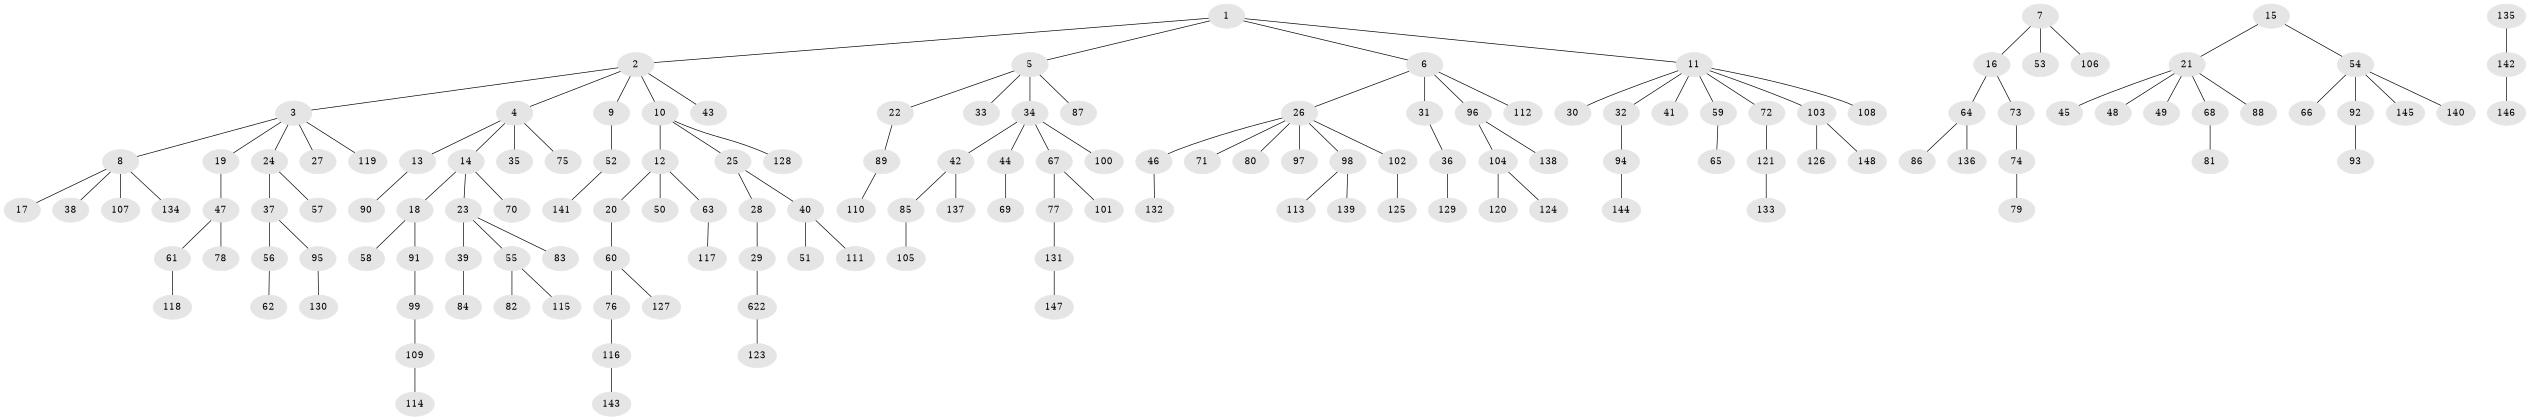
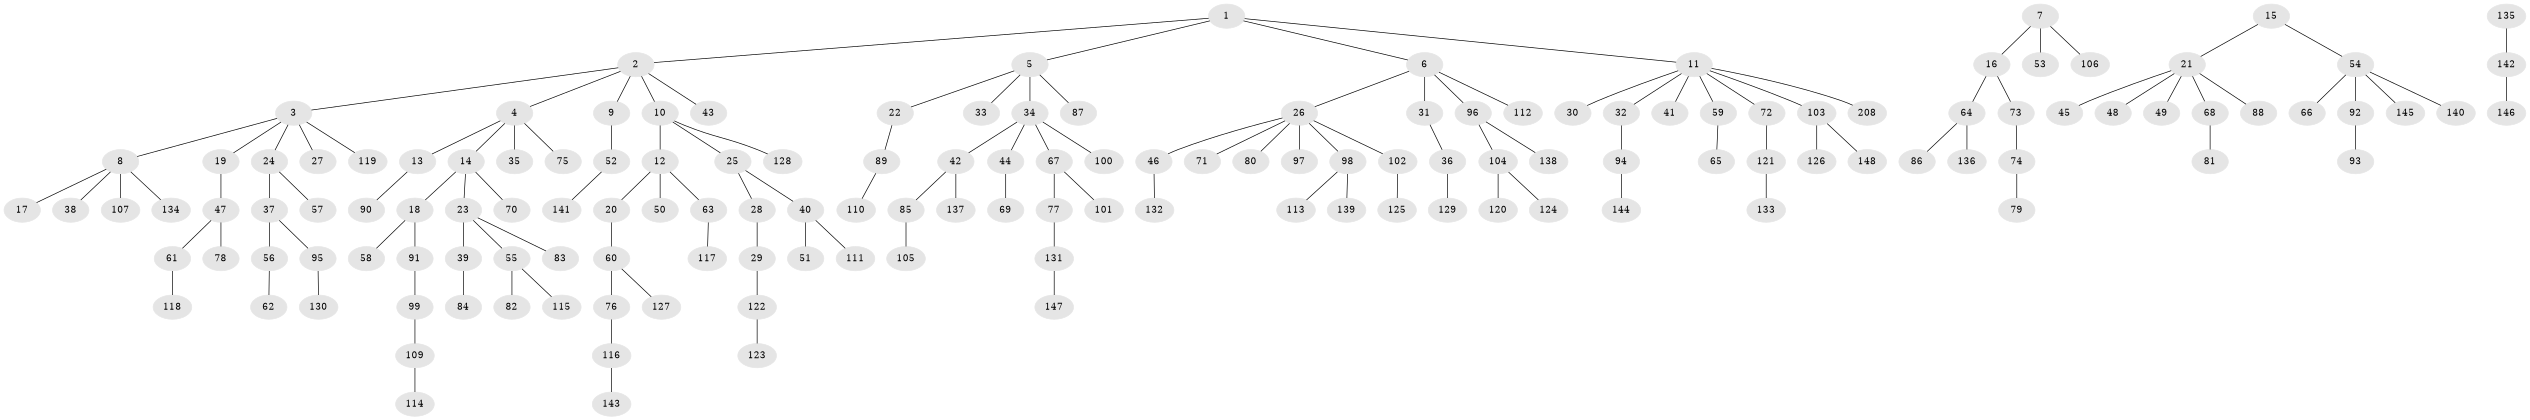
(1867, 113) -> (1867, 113)
(757, 307) -> (757, 307)
